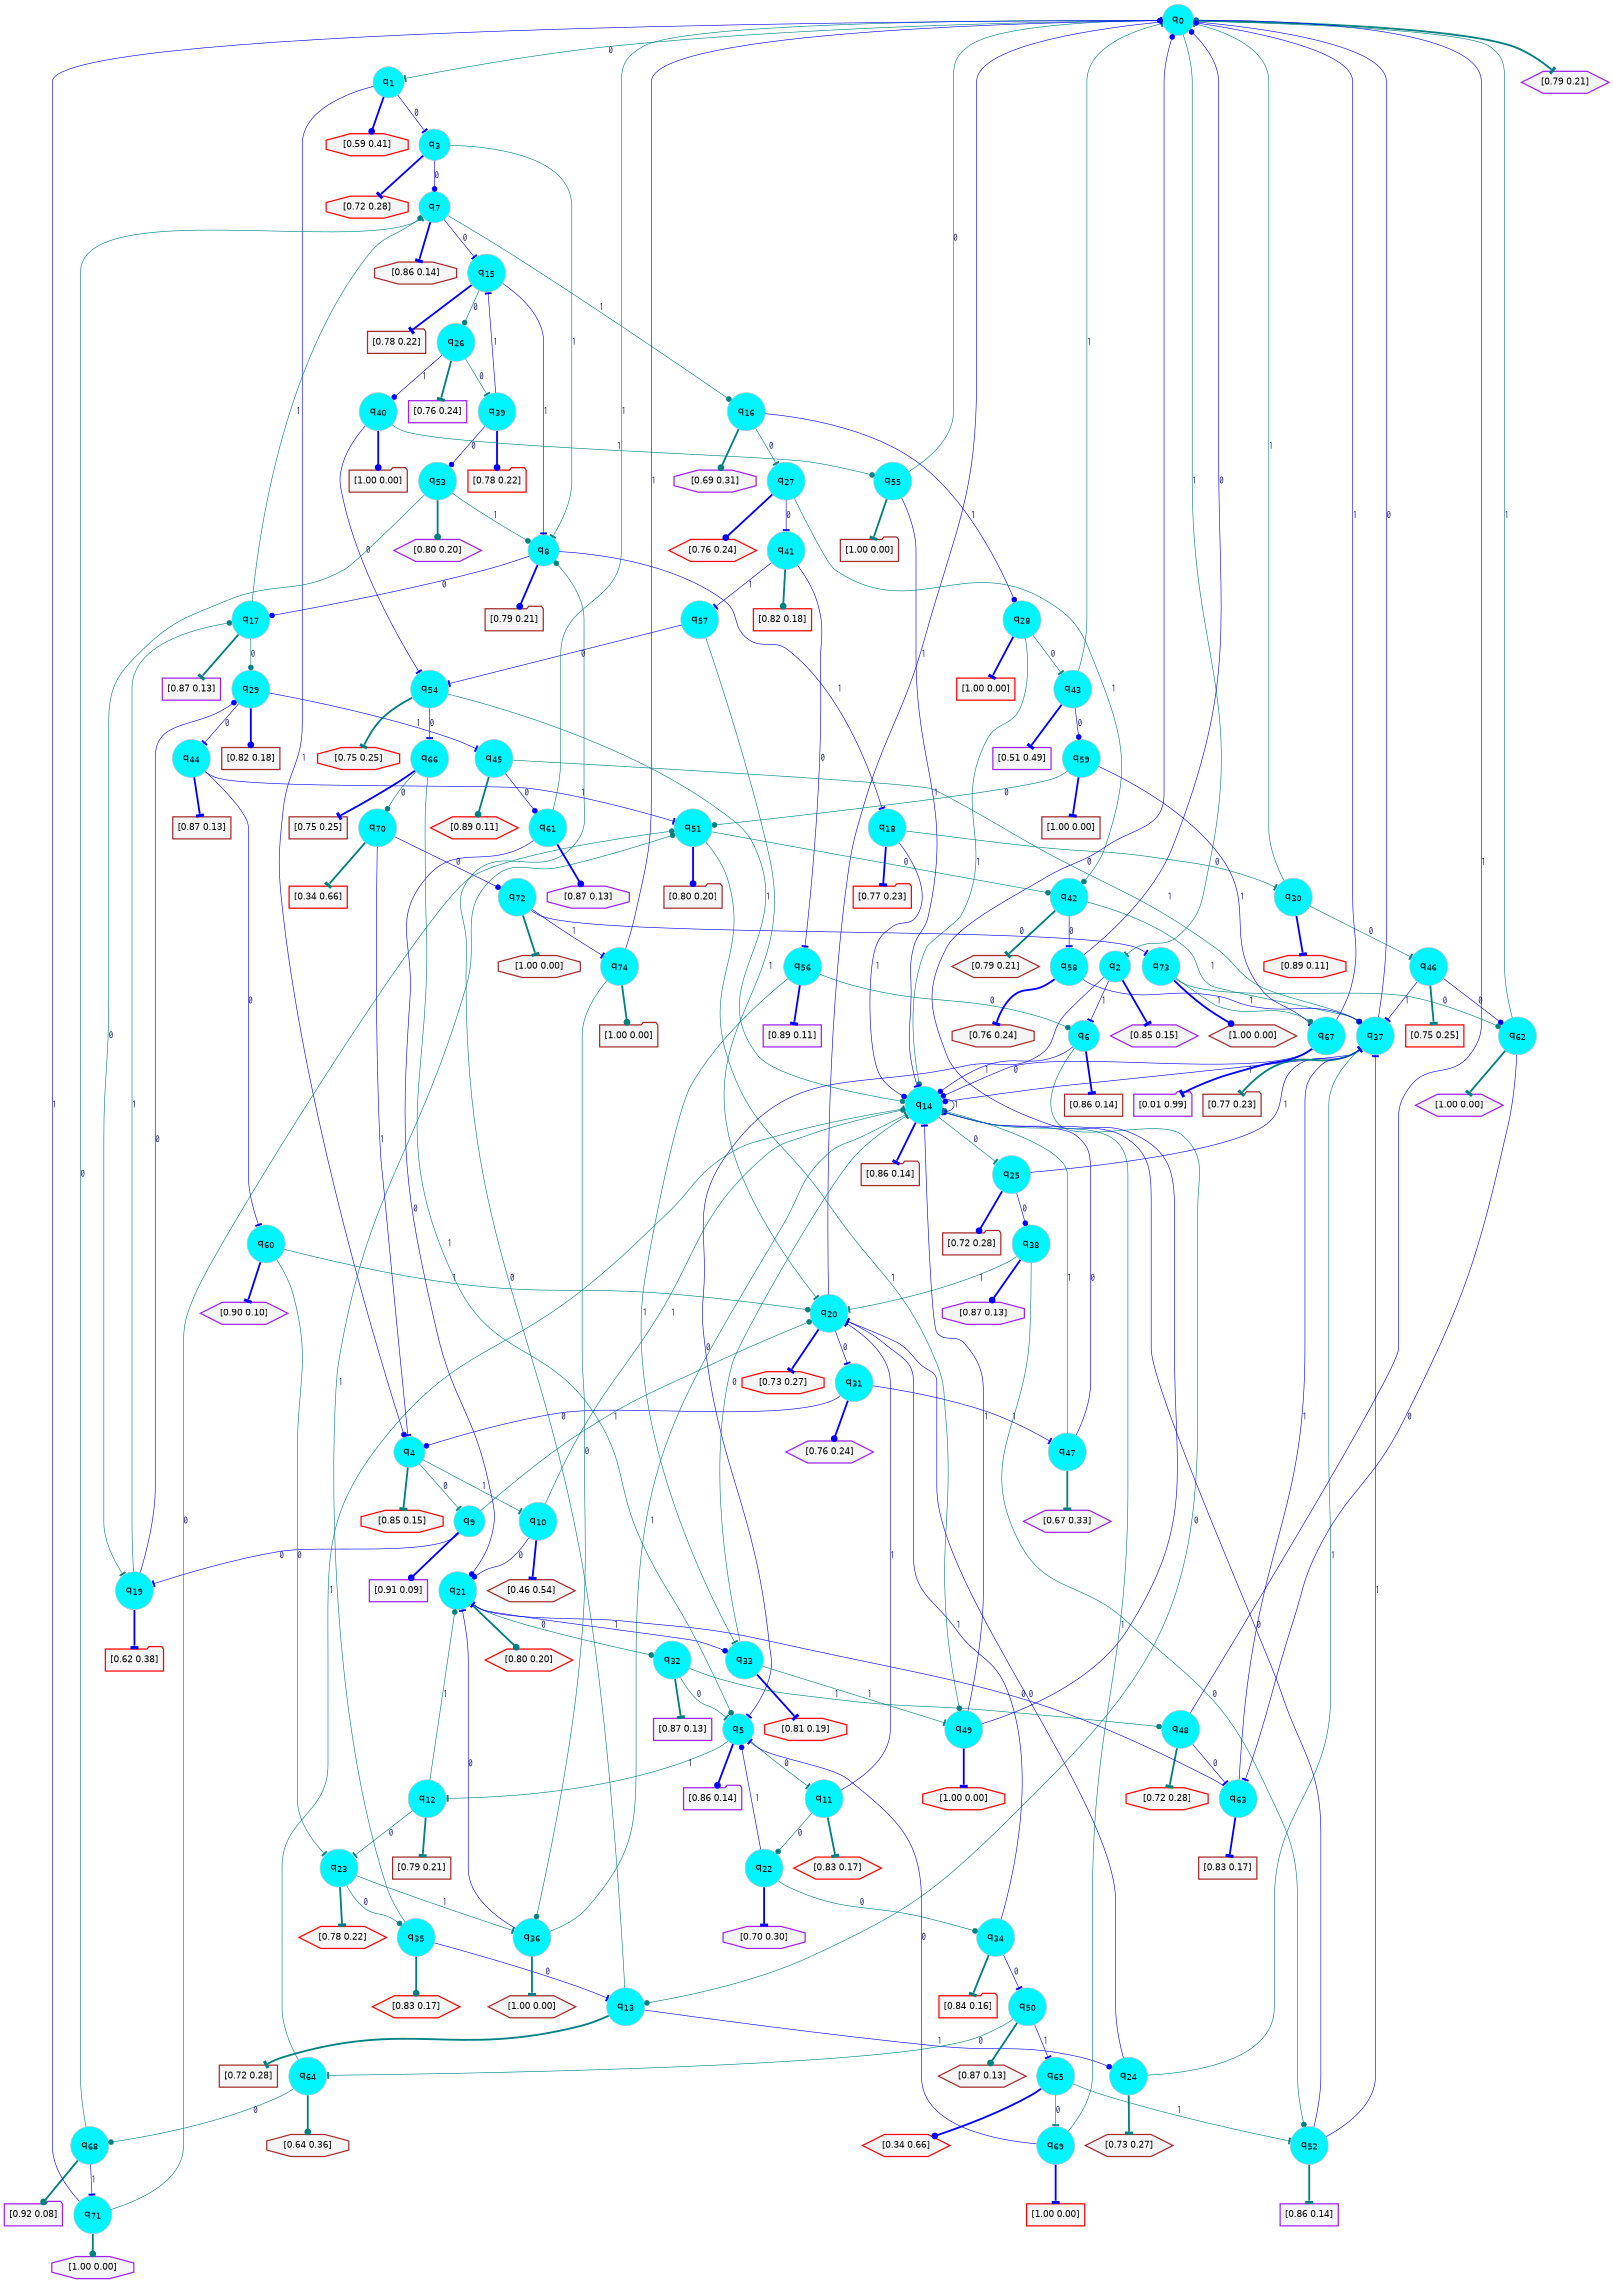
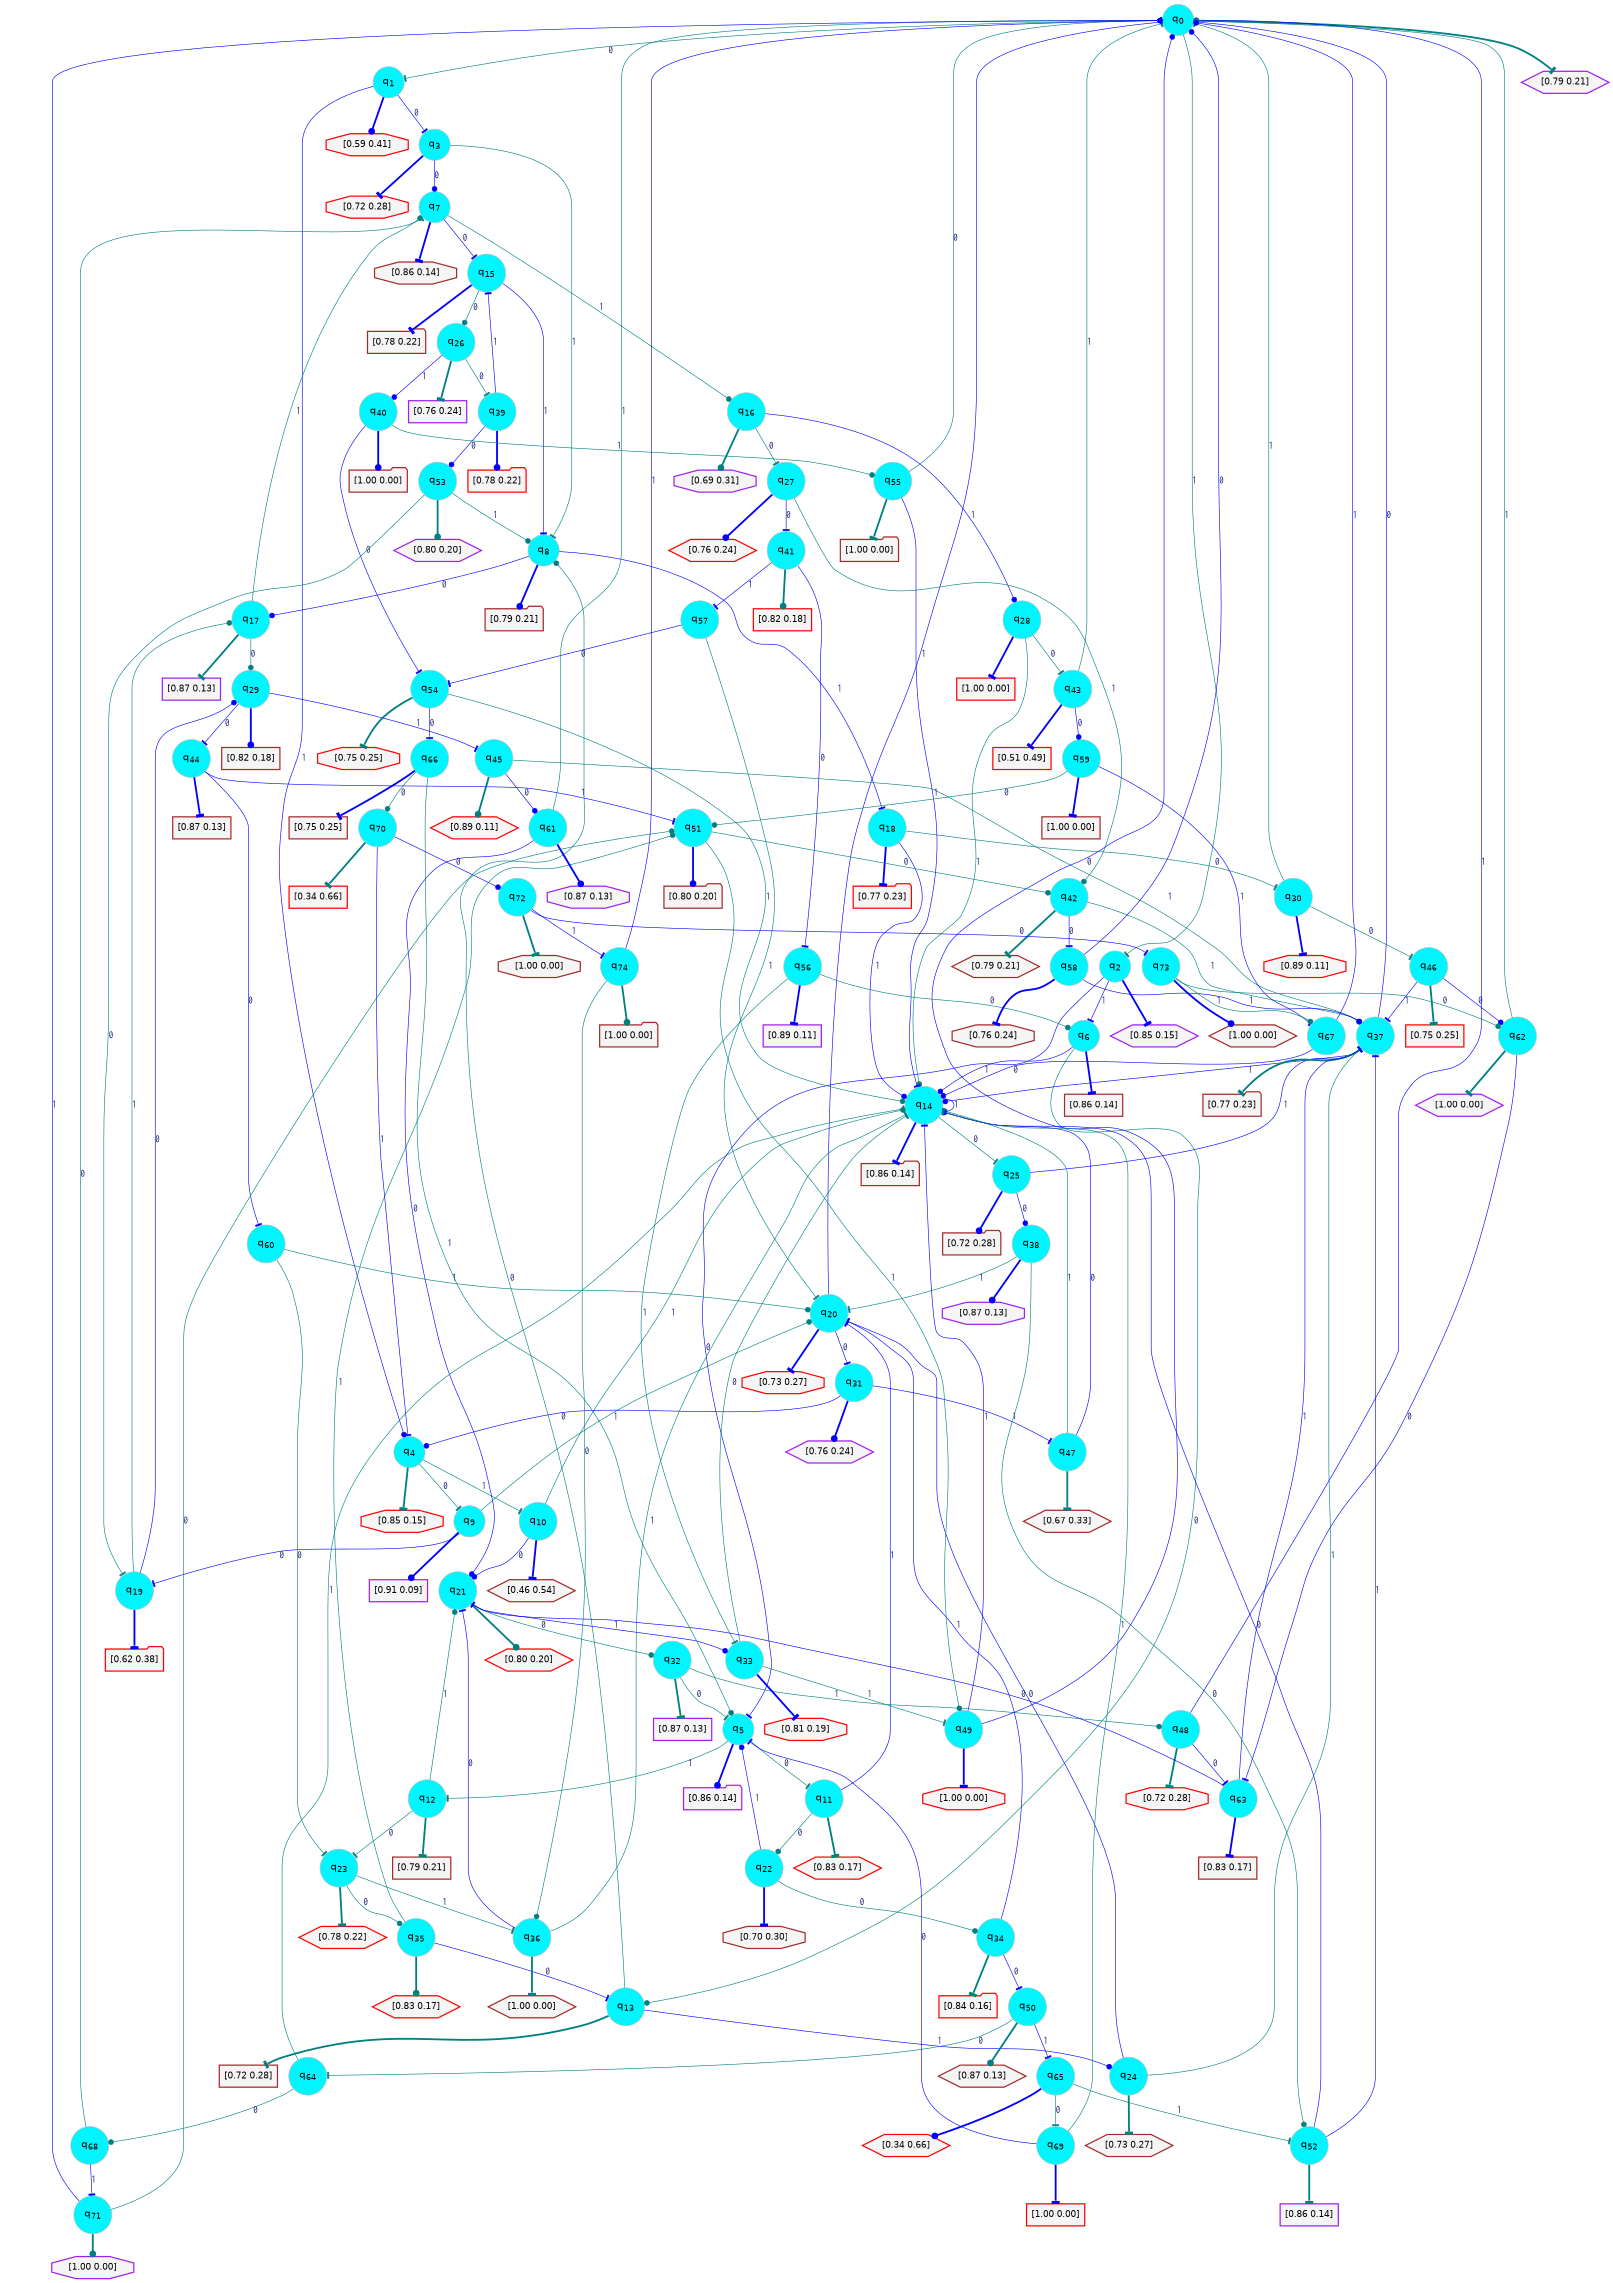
(1022, 759) -> (1022, 759)
(1163, 1105) -> none
(244, 1313) -> none
(1067, 1521) -> (1067, 1521)
(764, 1937) -> (764, 1937)
(308, 2146) -> none
(33, 2215) -> none
